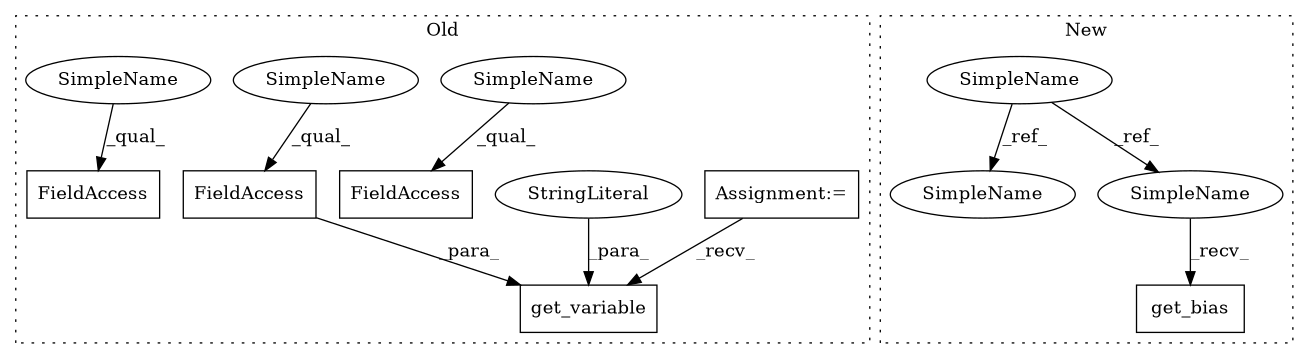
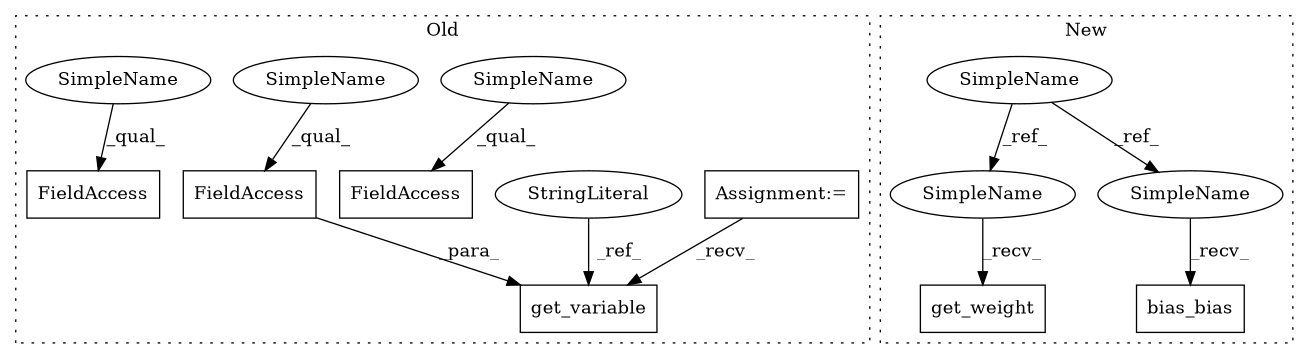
(619, 252) -> (619, 252)
none -> (983, 309)
(1190, 309) -> (1190, 309)
